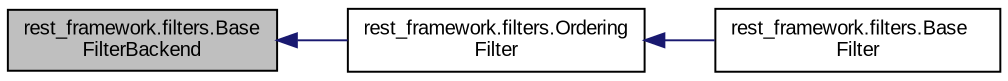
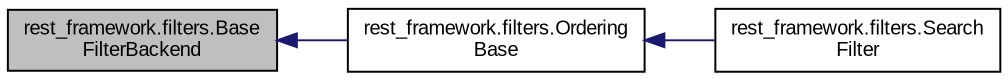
(496, 40) -> (496, 40)
(858, 40) -> (858, 40)
